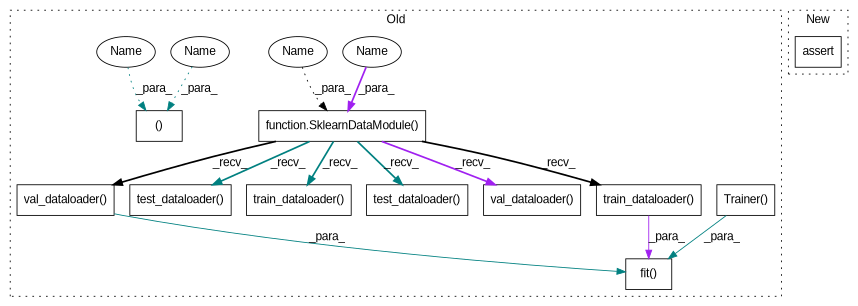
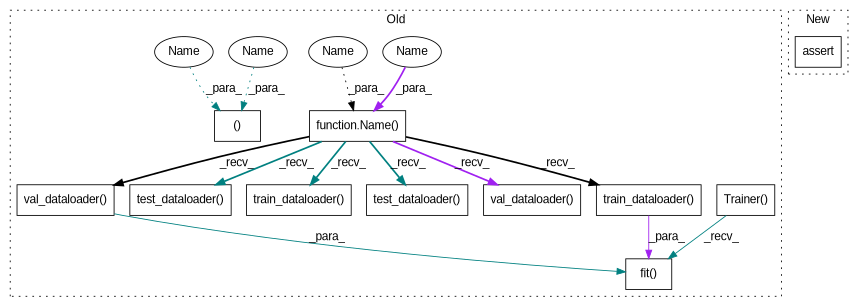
(342, 126) -> (358, 126)
(722, 237) -> (722, 237)
